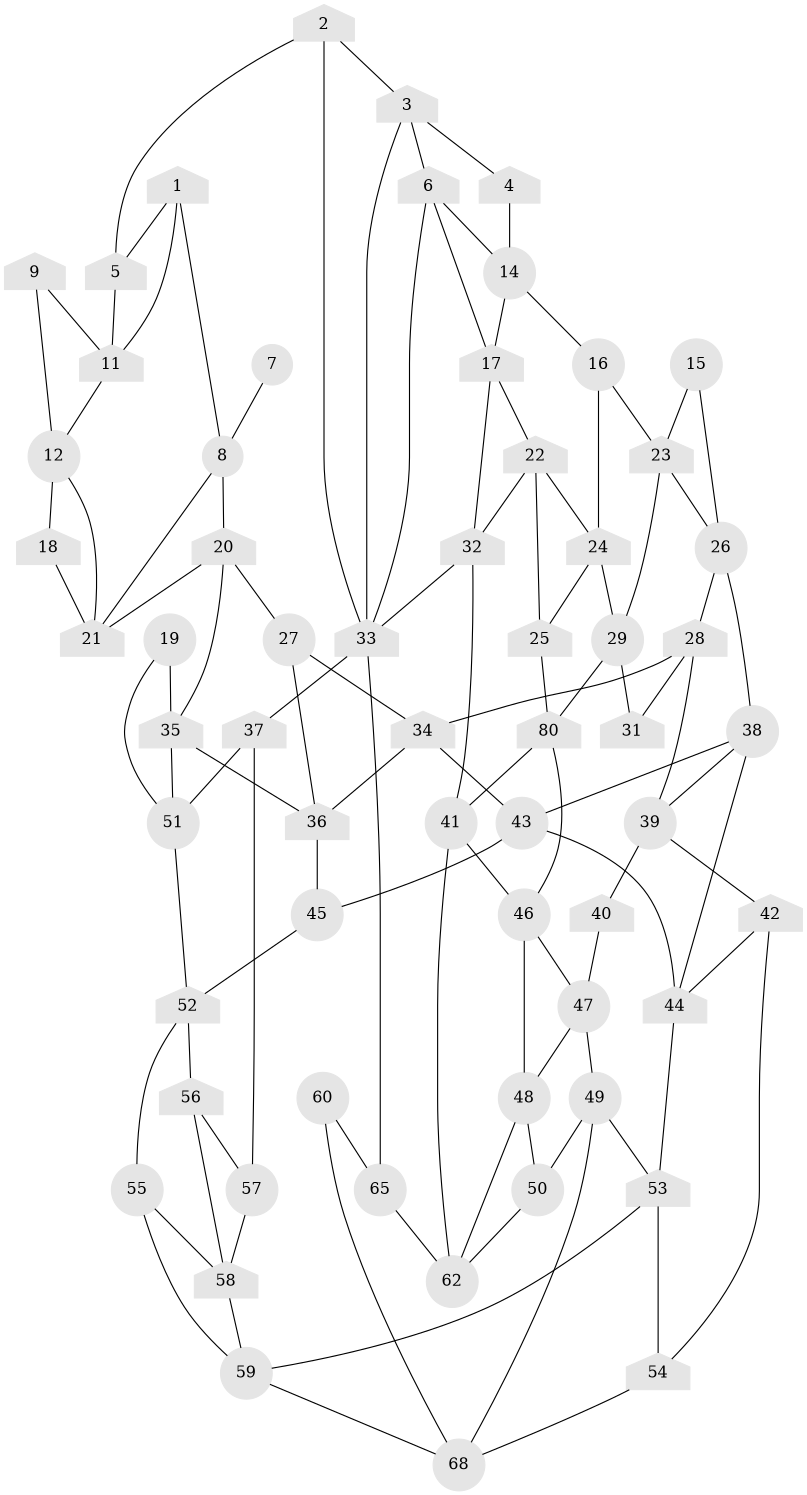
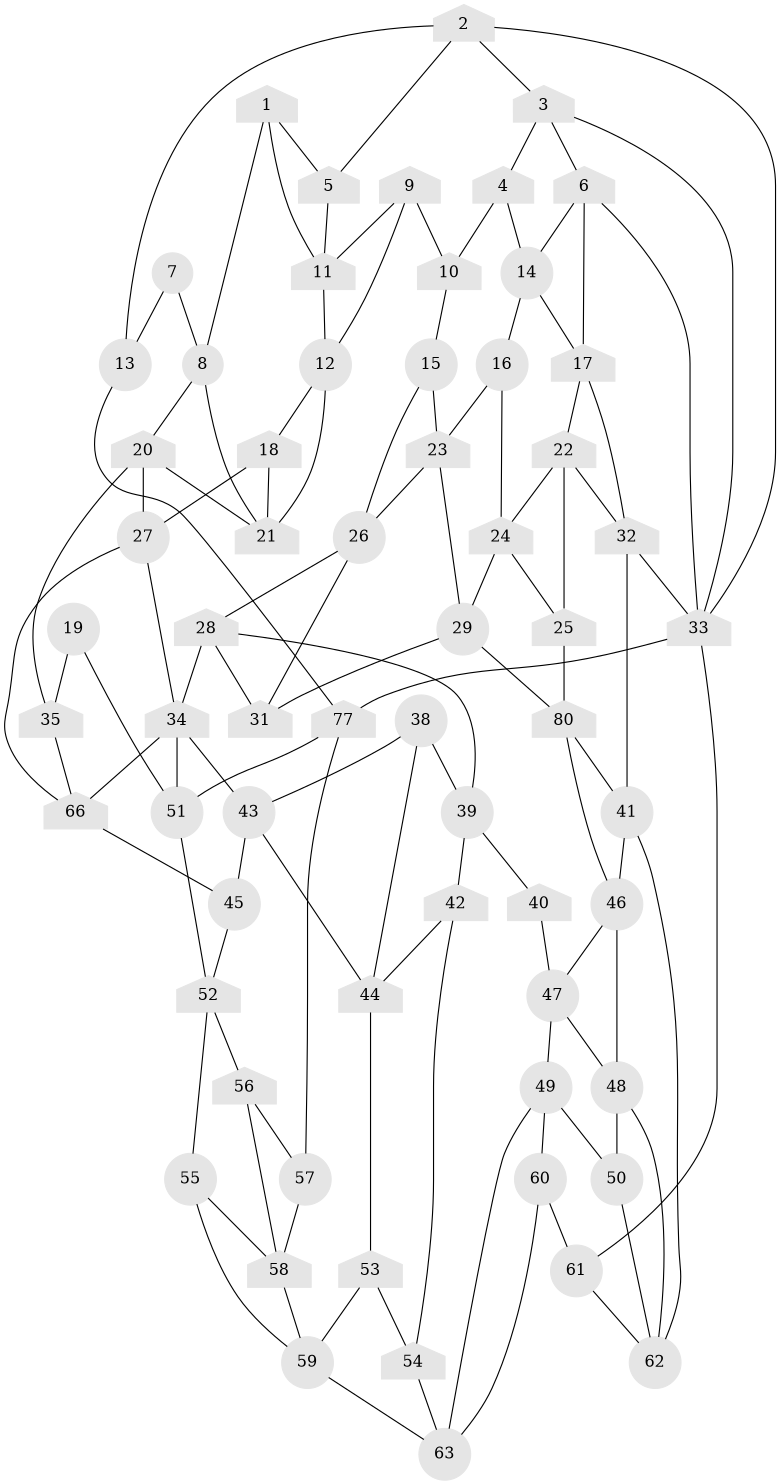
none -> (449, 273)
none -> (125, 365)
none -> (199, 499)
(741, 639) -> (308, 632)
(254, 731) -> (344, 721)
(172, 773) -> (177, 762)
(317, 823) -> (76, 812)
(629, 1147) -> (543, 1133)
(380, 1190) -> (576, 1271)
(459, 1465) -> (445, 1454)
